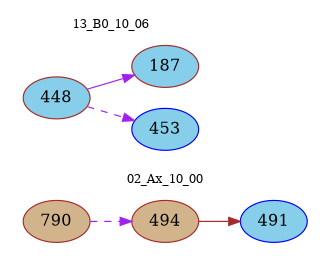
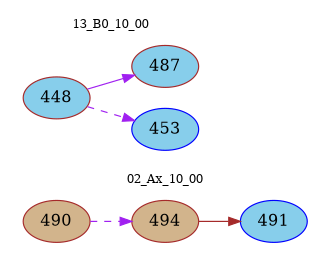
(111, 25) -> (111, 25)
(165, 66) -> (165, 66)
(57, 221) -> (57, 221)
